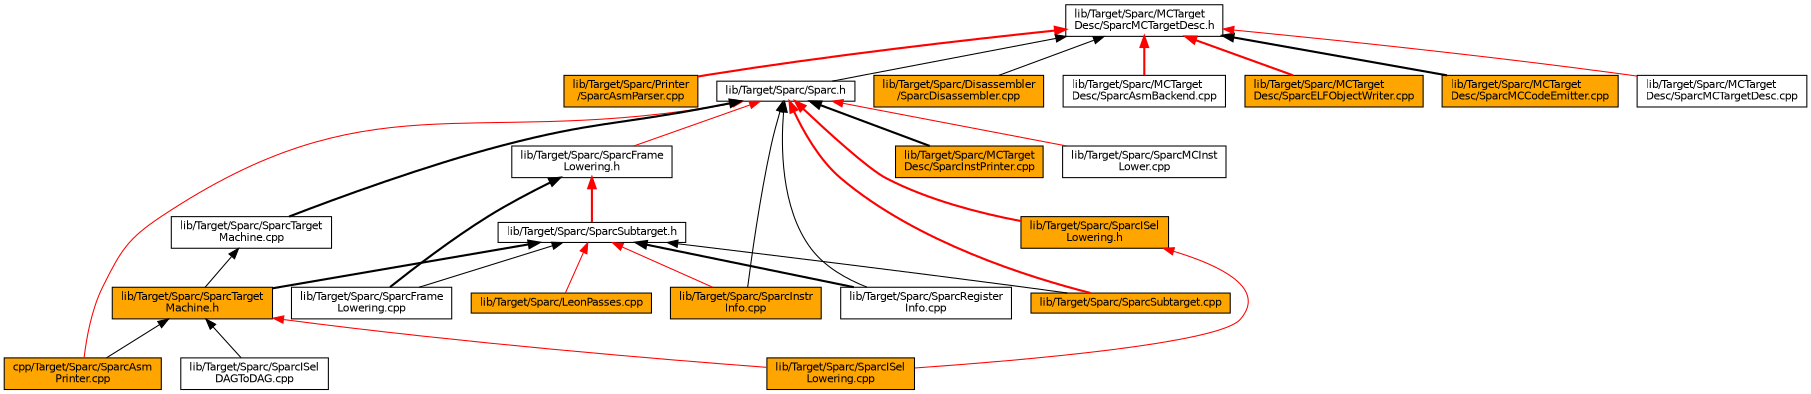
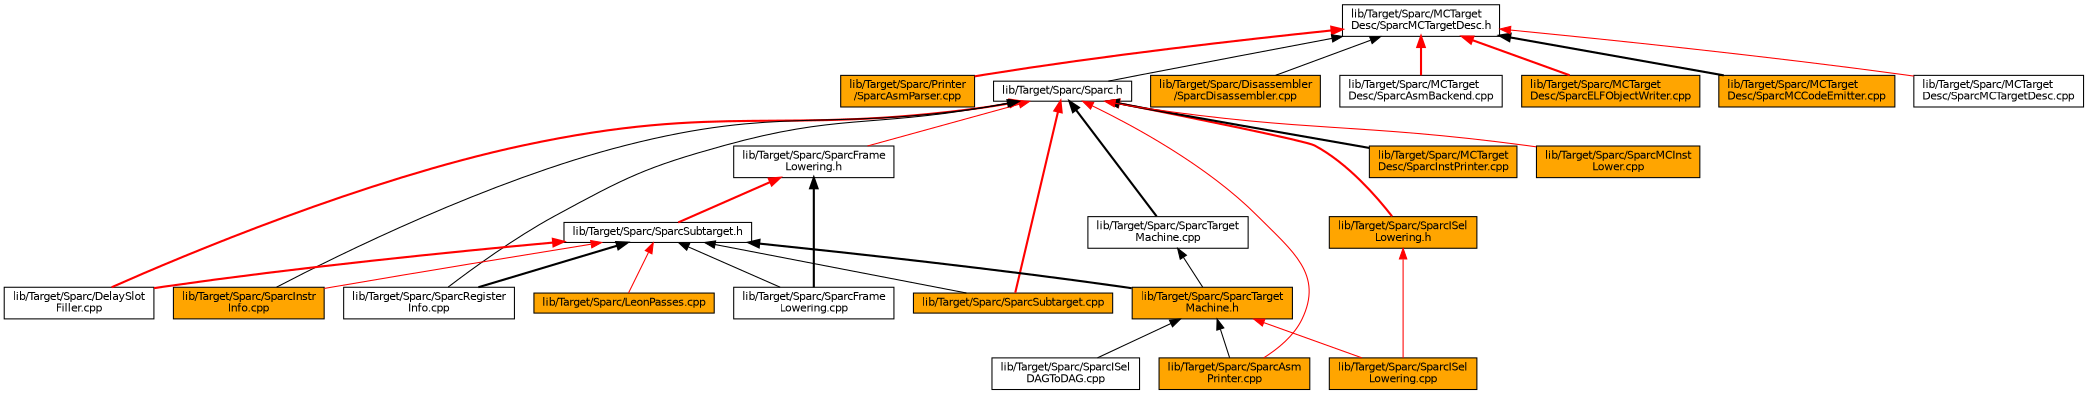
(1144, 162) -> (1618, 162)
none -> (79, 303)
(83, 374) -> (1234, 374)
